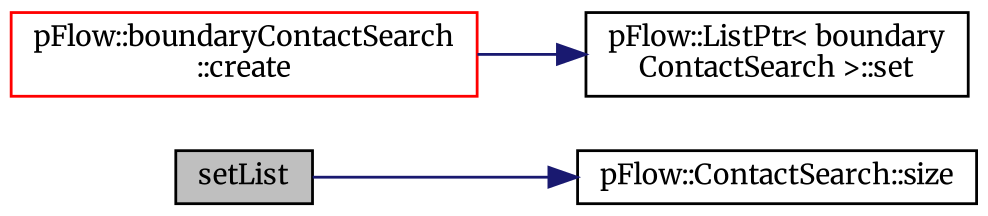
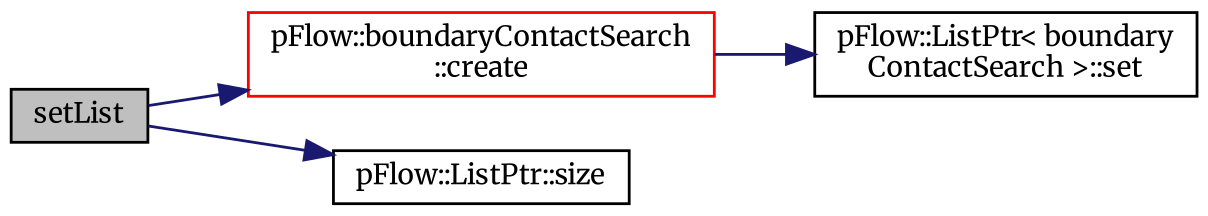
none -> (184, 100)
(777, 177) -> (481, 177)
